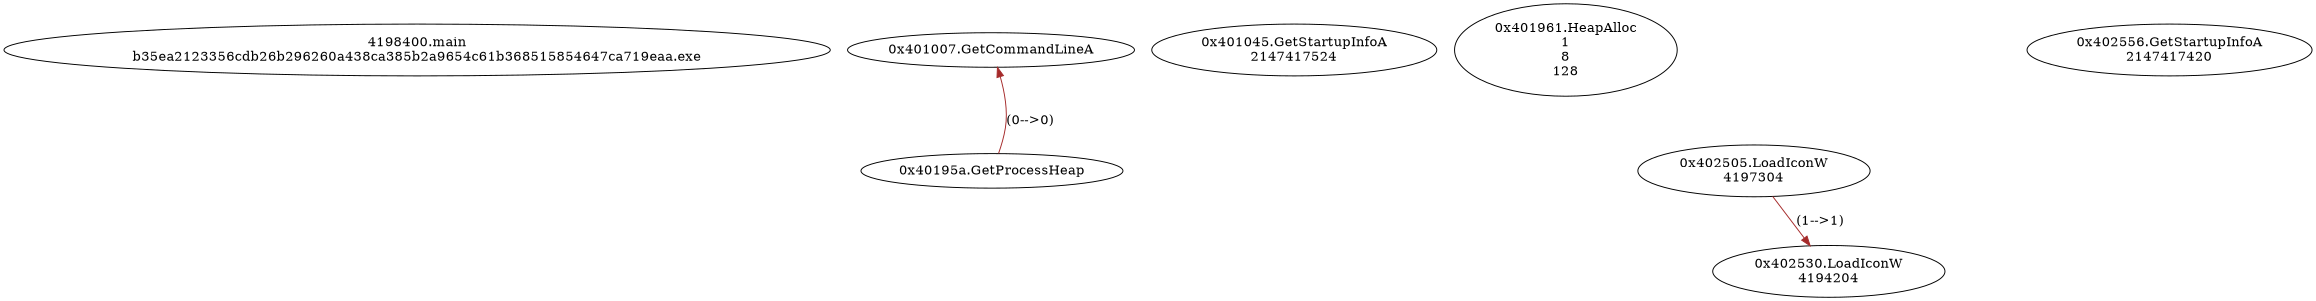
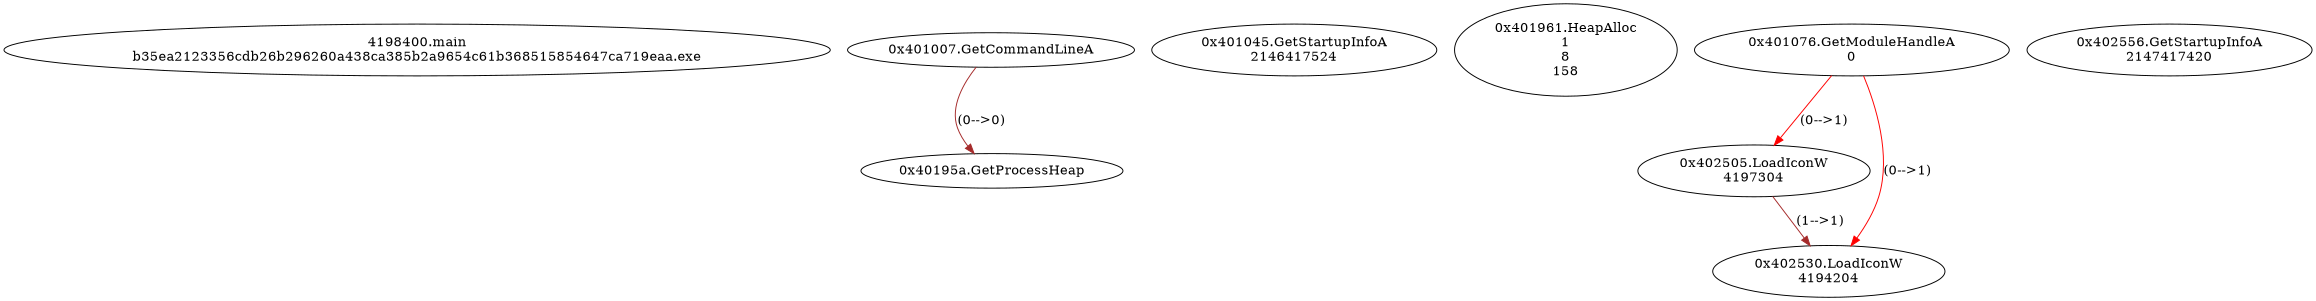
(1294, 50) -> (1294, 50)
(1566, 50) -> (1566, 50)
none -> (1852, 50)
(1006, 115) -> (956, 106)
